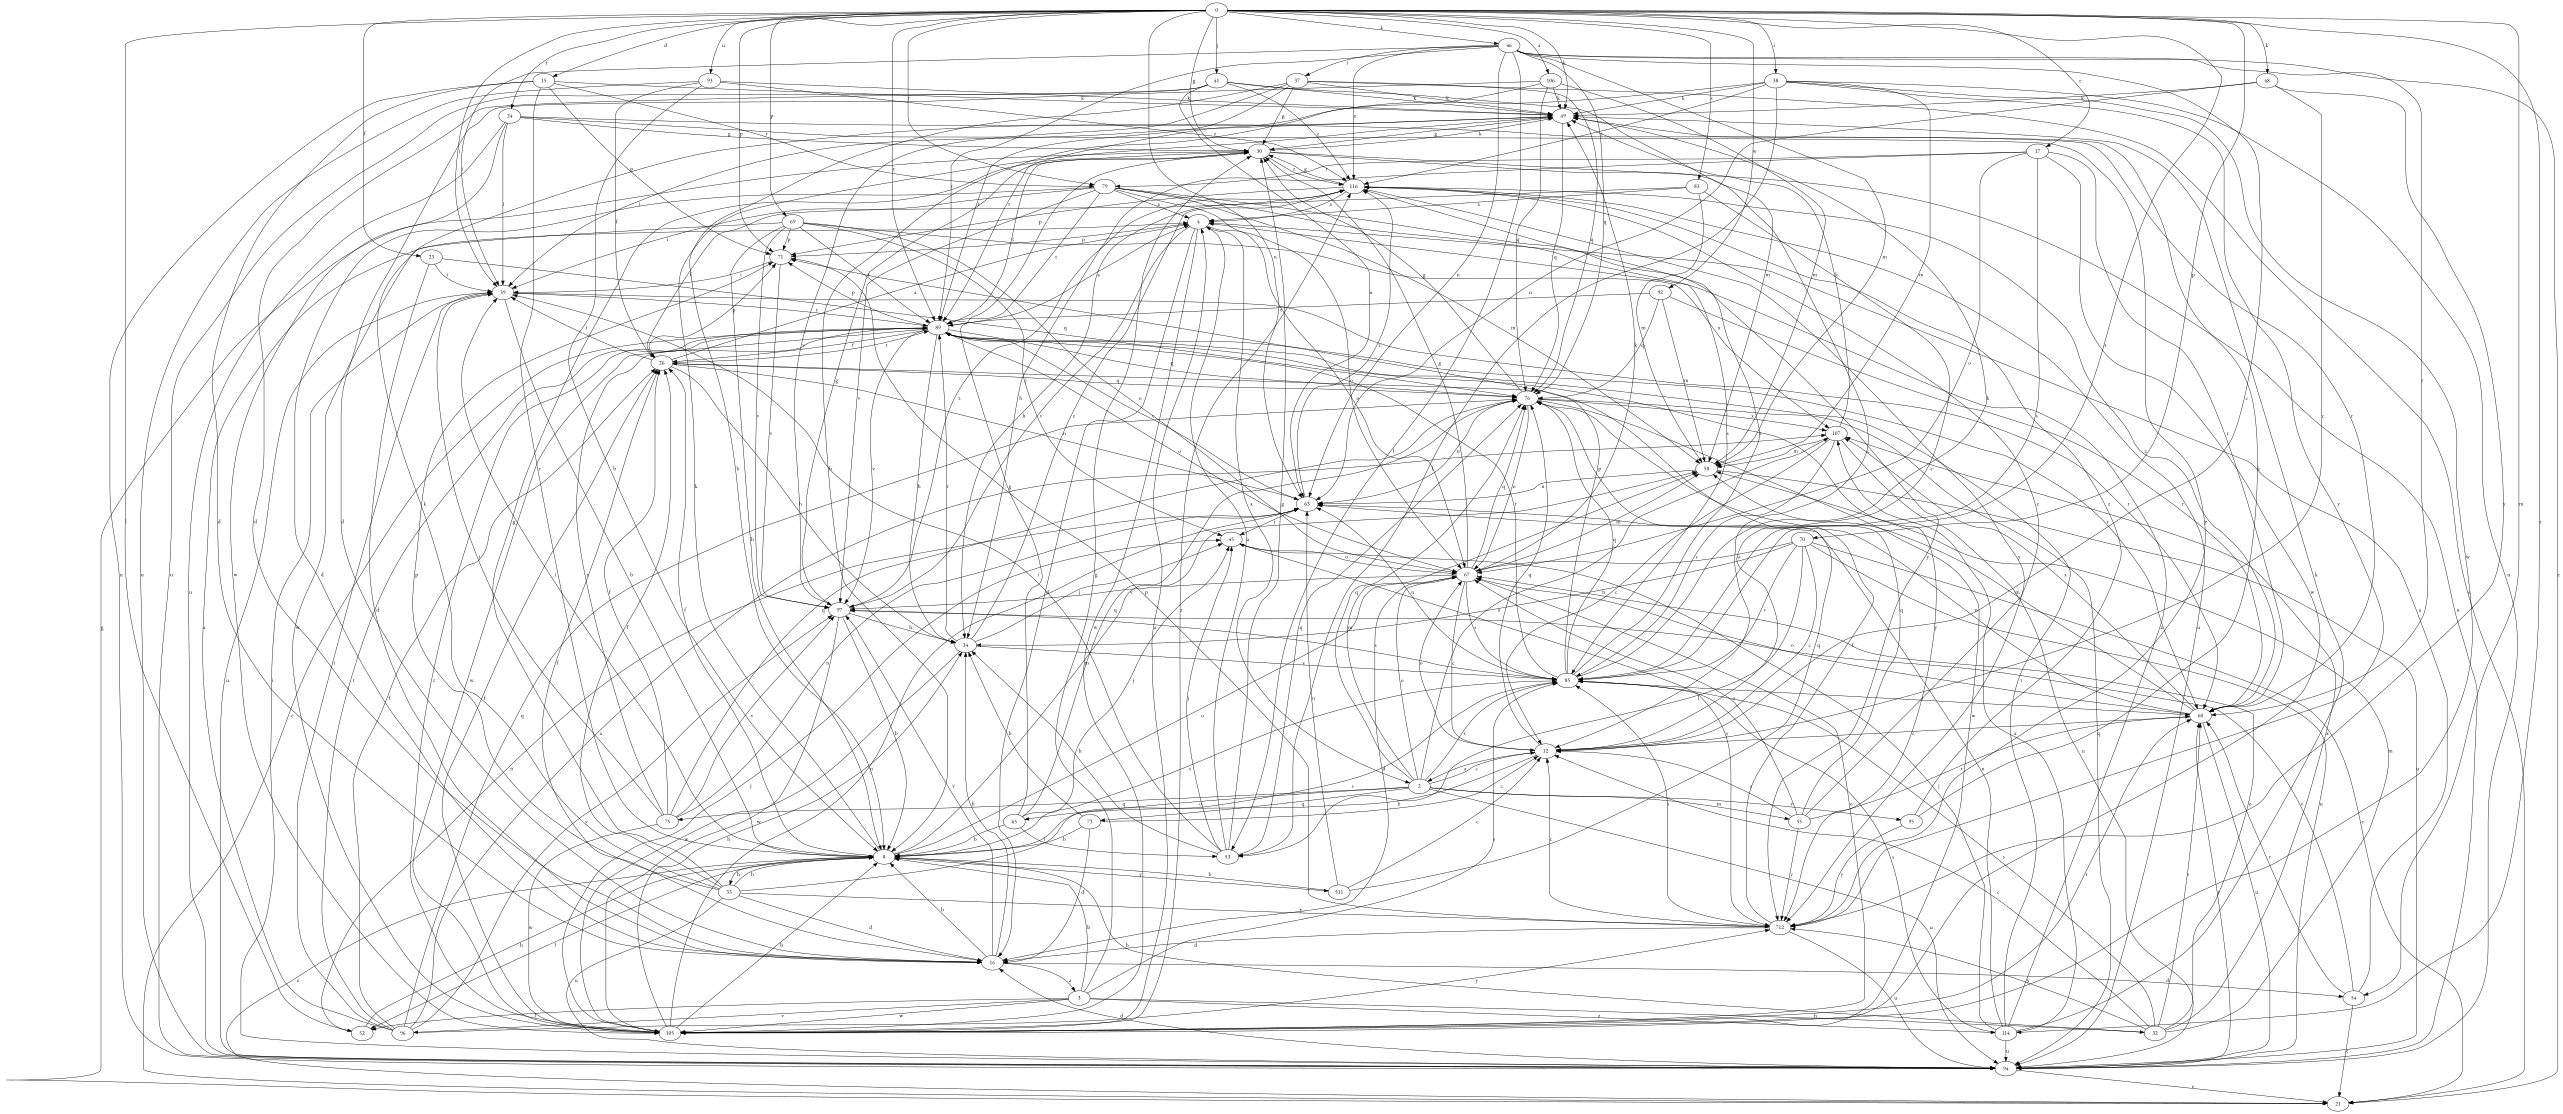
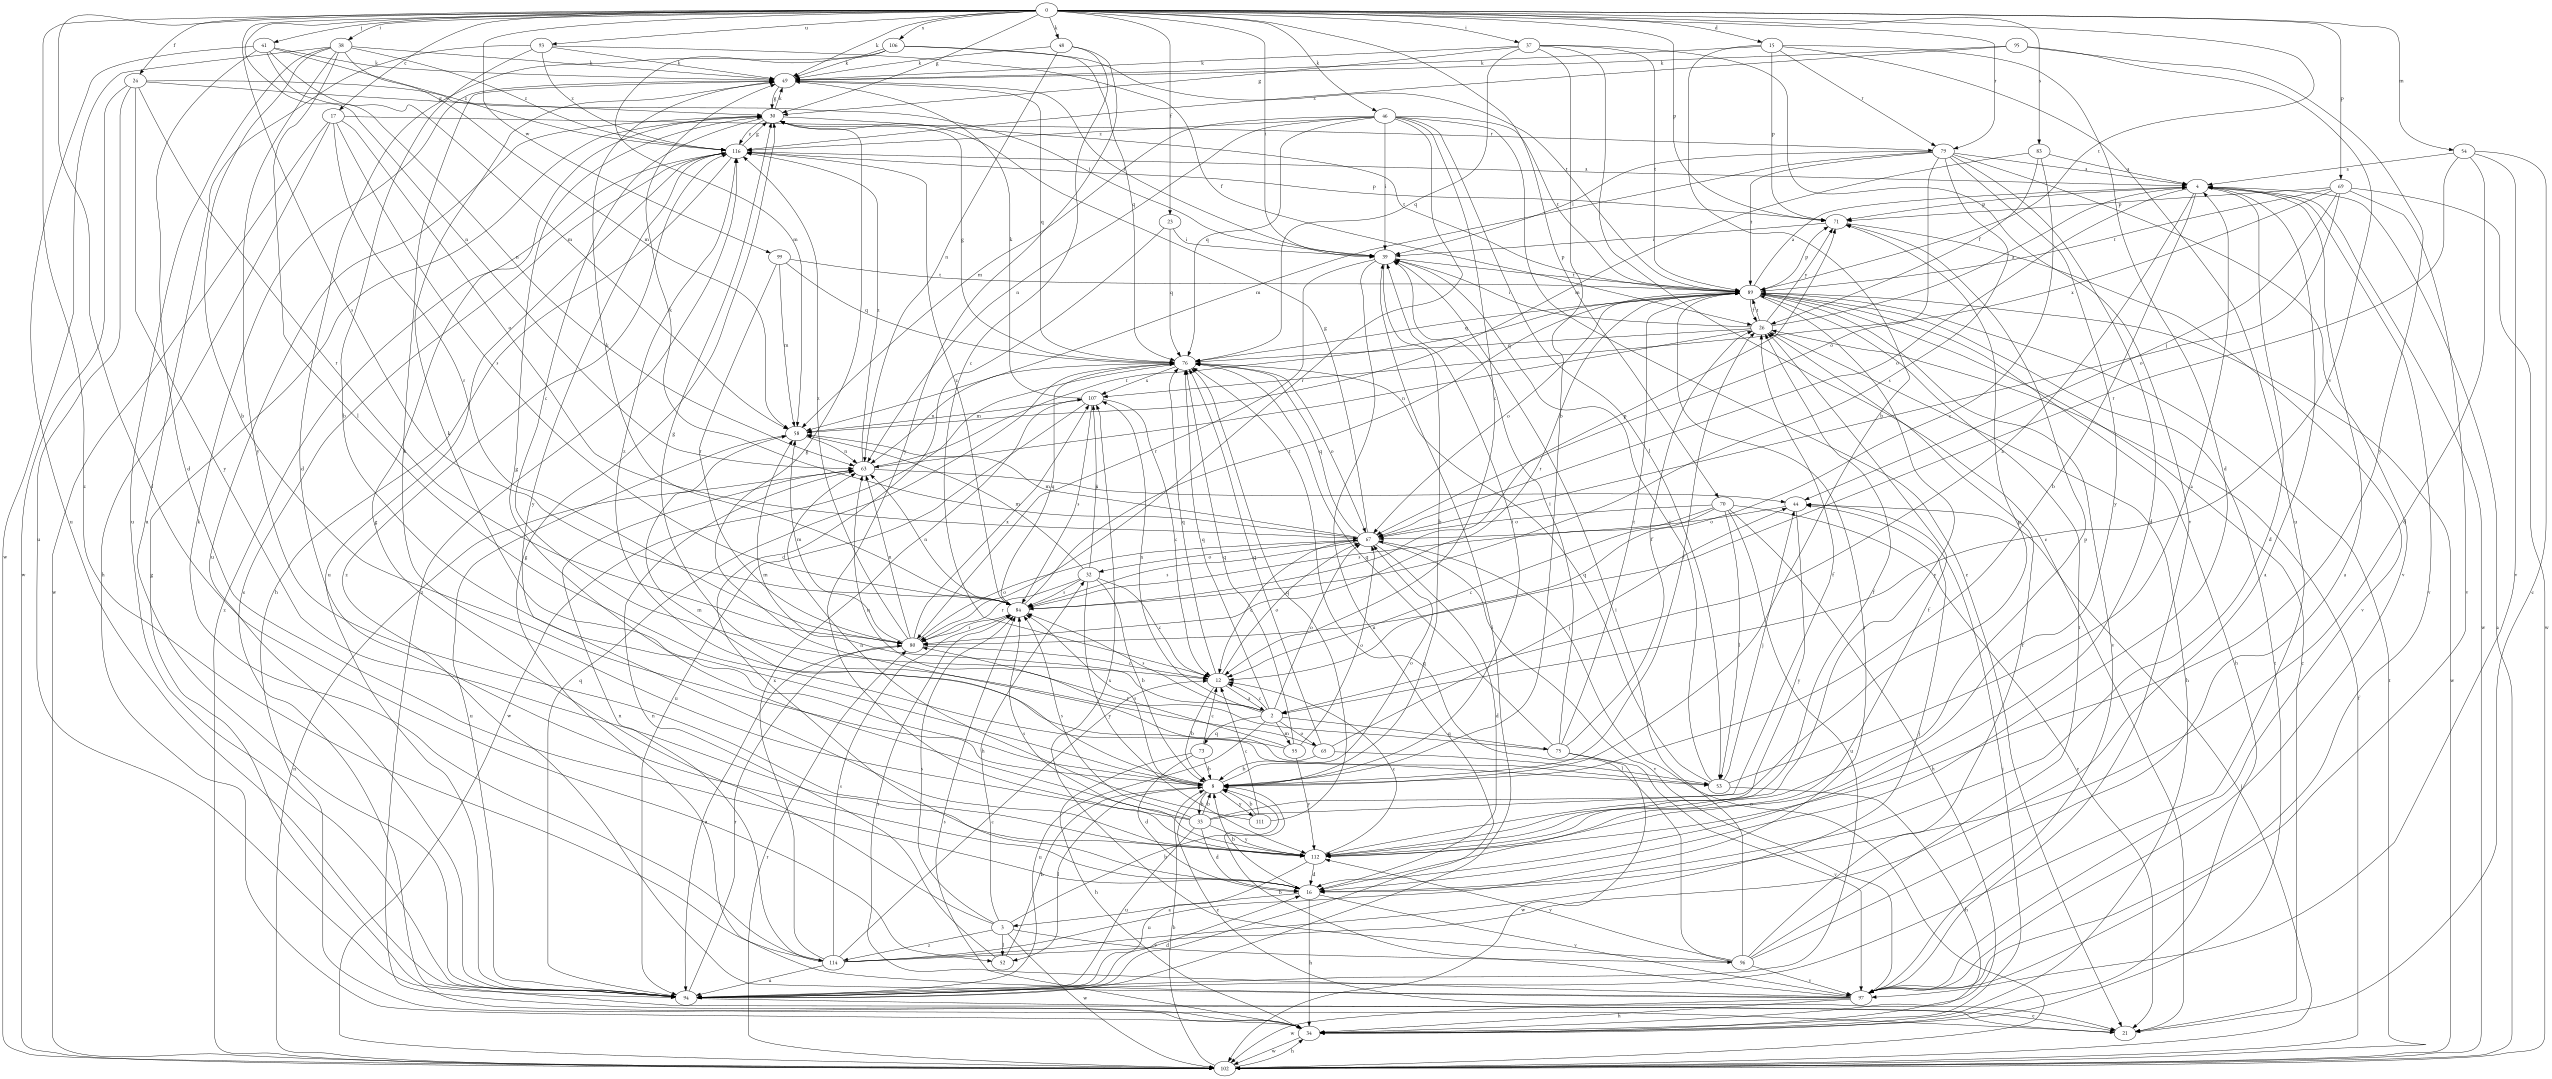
(1397, 51) -> (1287, 16)
(1660, 292) -> (779, 257)
(734, 310) -> (1806, 275)
(540, 469) -> (1882, 416)
(750, 539) -> (1834, 681)
(1231, 539) -> (1796, 504)
(2035, 543) -> (611, 650)
(2035, 671) -> (1230, 552)
(1567, 681) -> (1018, 610)
(2201, 716) -> (912, 645)
(1681, 766) -> (1010, 799)
(1675, 798) -> (2119, 529)
(1339, 892) -> (1260, 822)
(1780, 928) -> (1315, 857)
(1672, 969) -> (2138, 761)
none -> (706, 1006)
(670, 1033) -> (1225, 1069)
